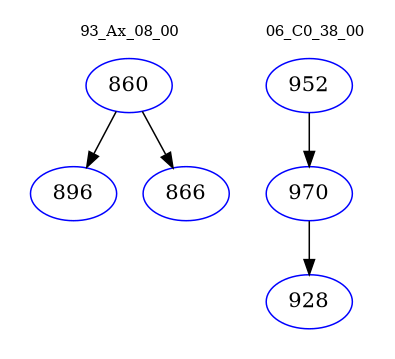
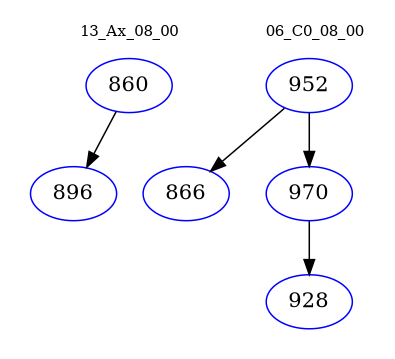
(130, 32) -> (130, 32)
(315, 32) -> (315, 32)
(154, 133) -> (264, 126)
